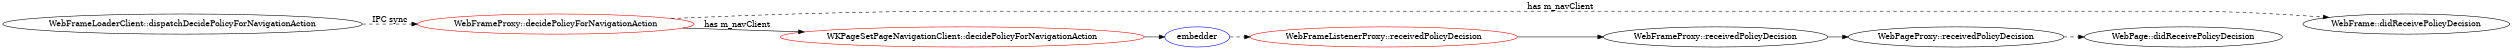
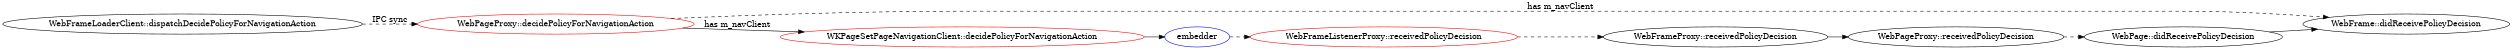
(556, 24) -> (556, 24)
none -> (2291, 31)
(1558, 37) -> (1558, 37)
